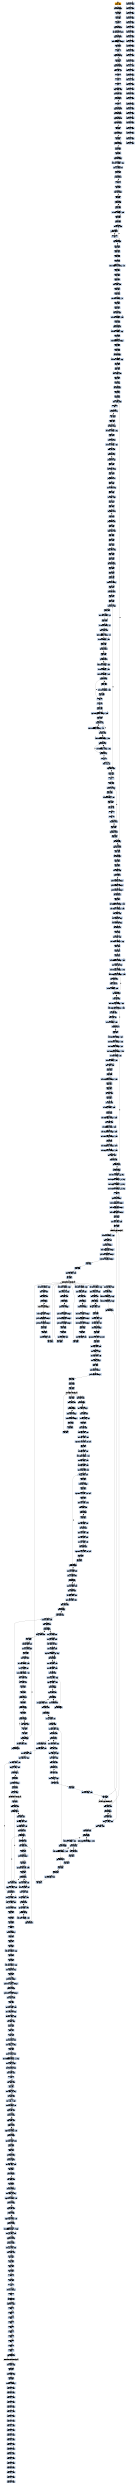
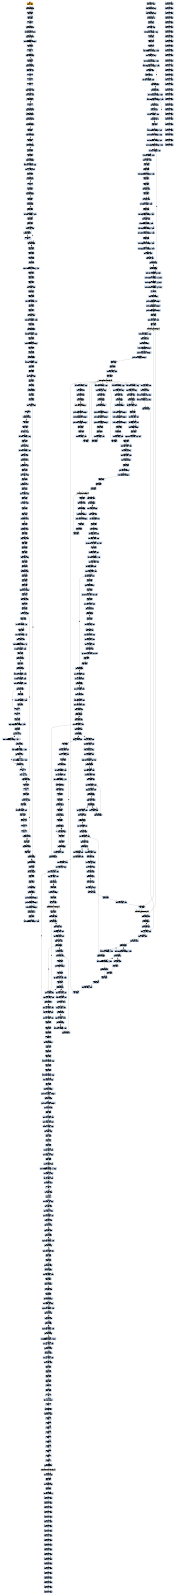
(117, 909) -> none
